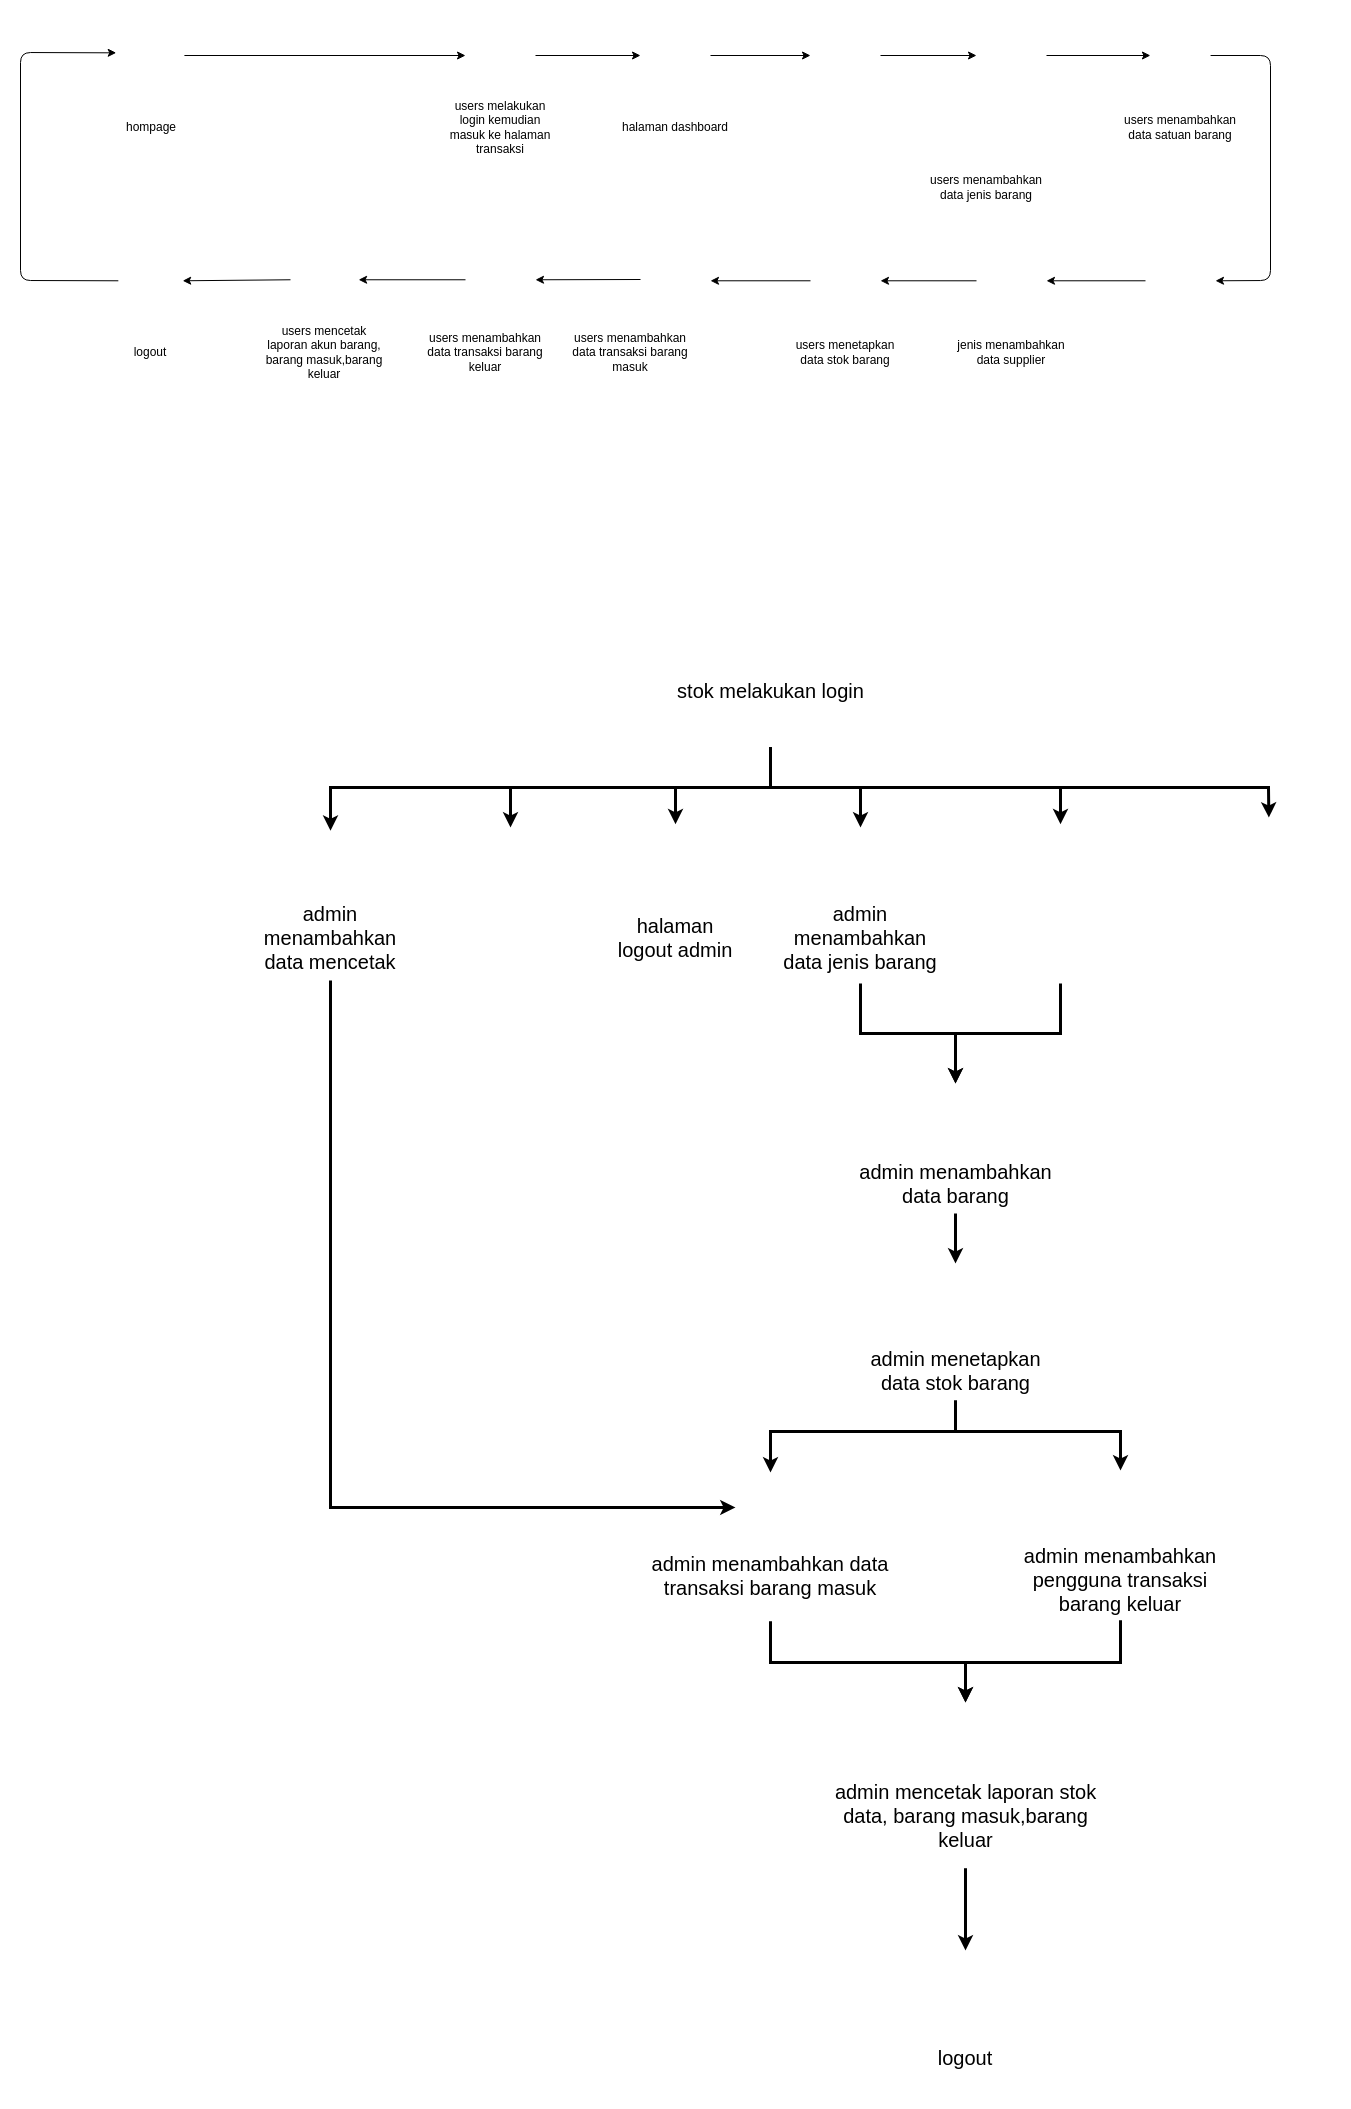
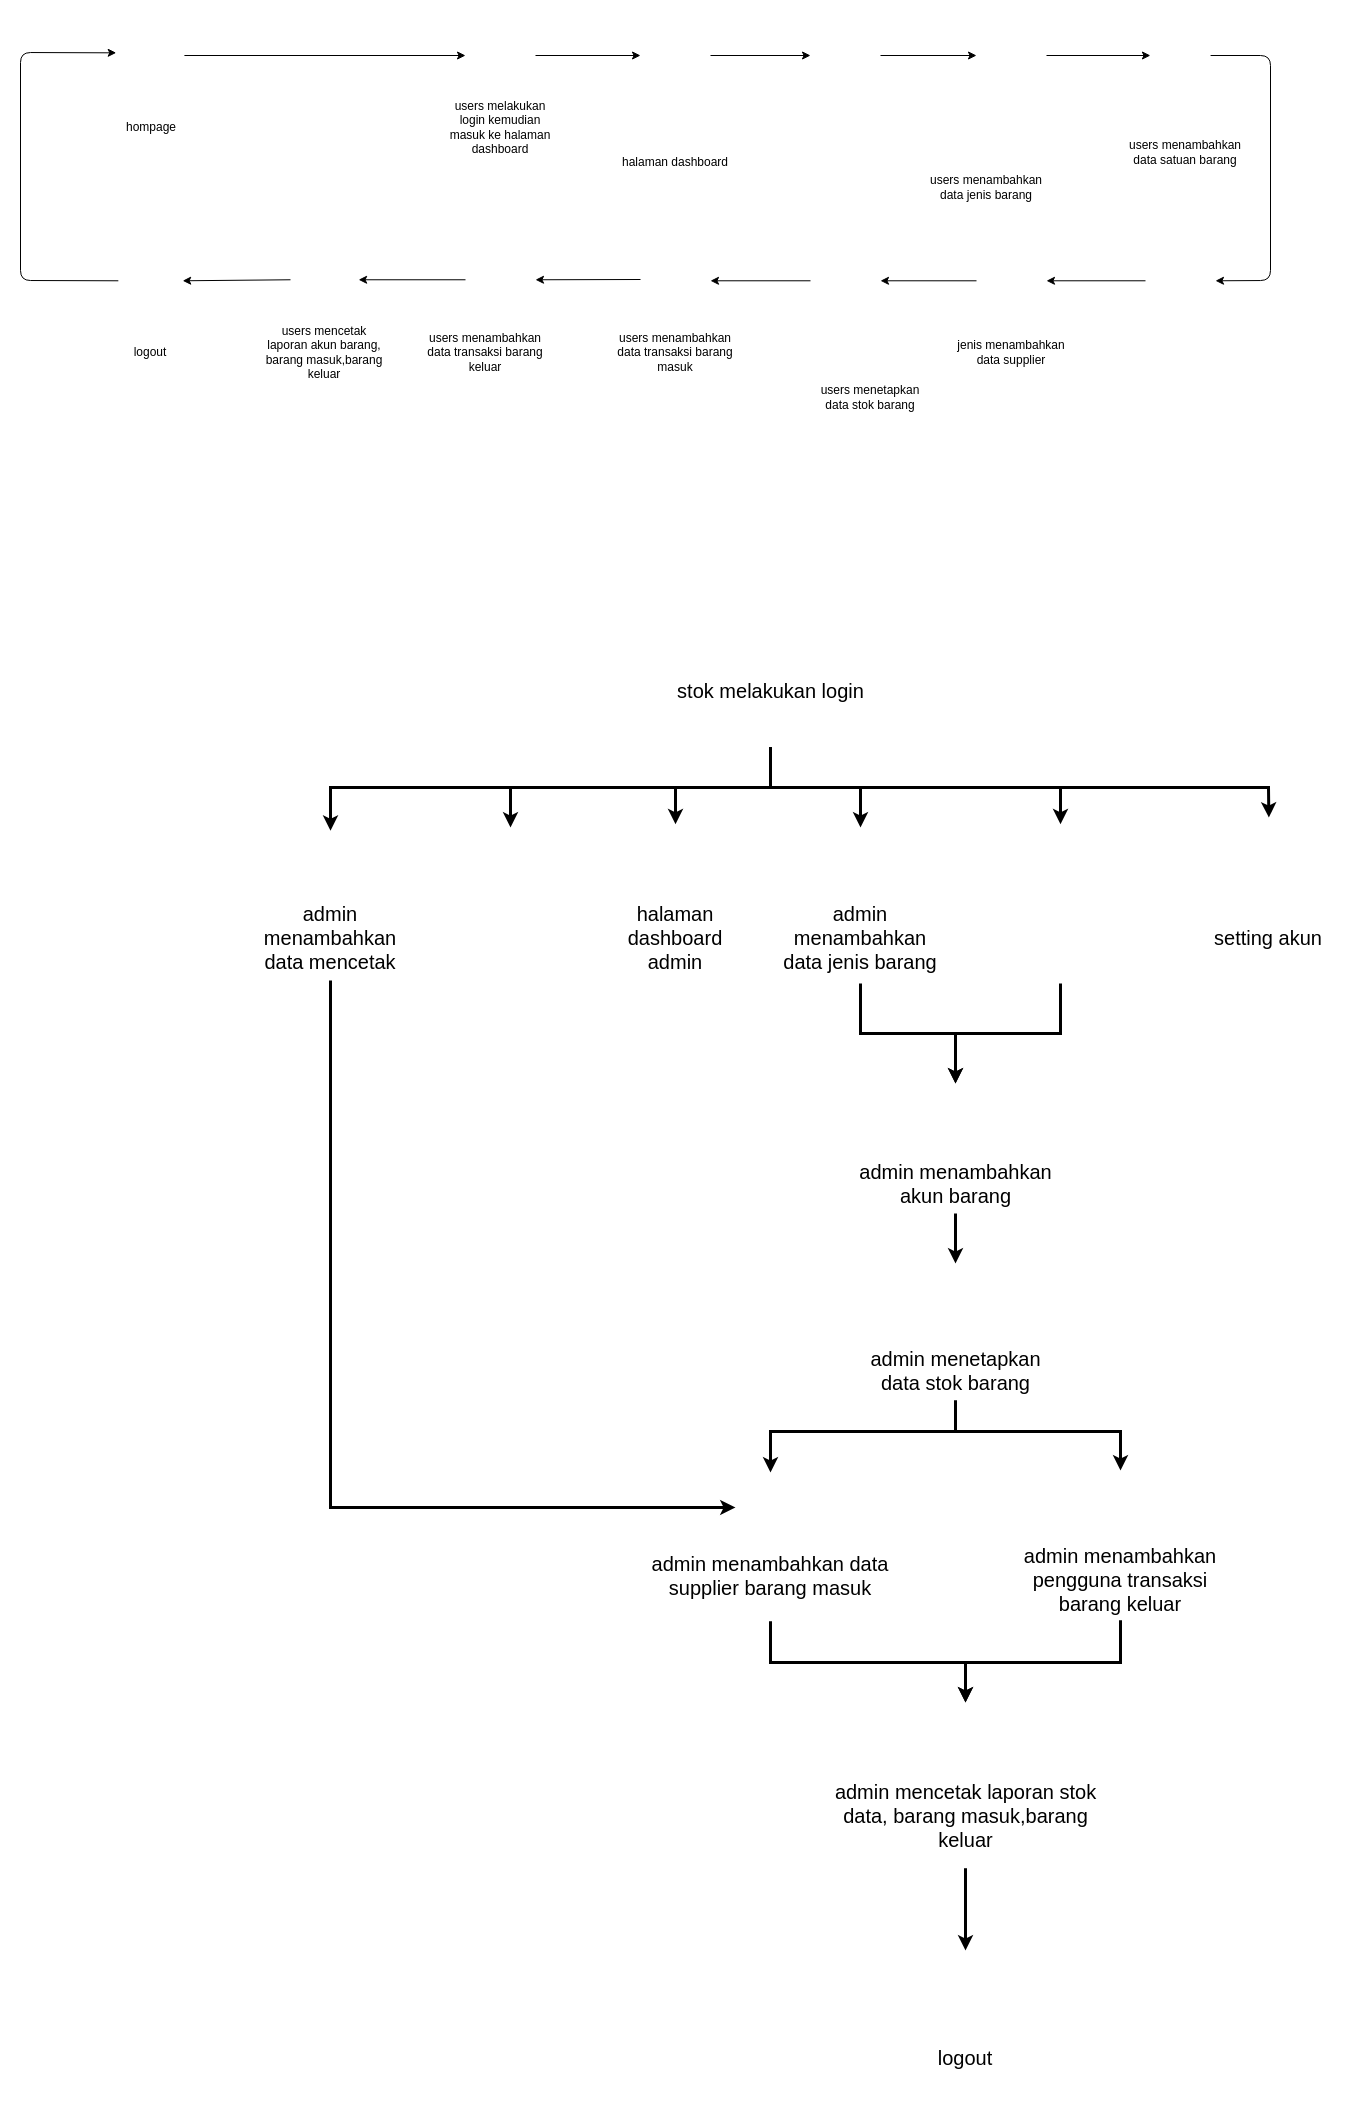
(501, 128) -> (501, 128)
(676, 128) -> (676, 163)
(1181, 128) -> (1186, 153)
(631, 353) -> (676, 353)
(846, 353) -> (871, 398)
(676, 938) -> (676, 938)
none -> (1269, 938)
(956, 1184) -> (956, 1184)
(771, 1576) -> (771, 1576)
